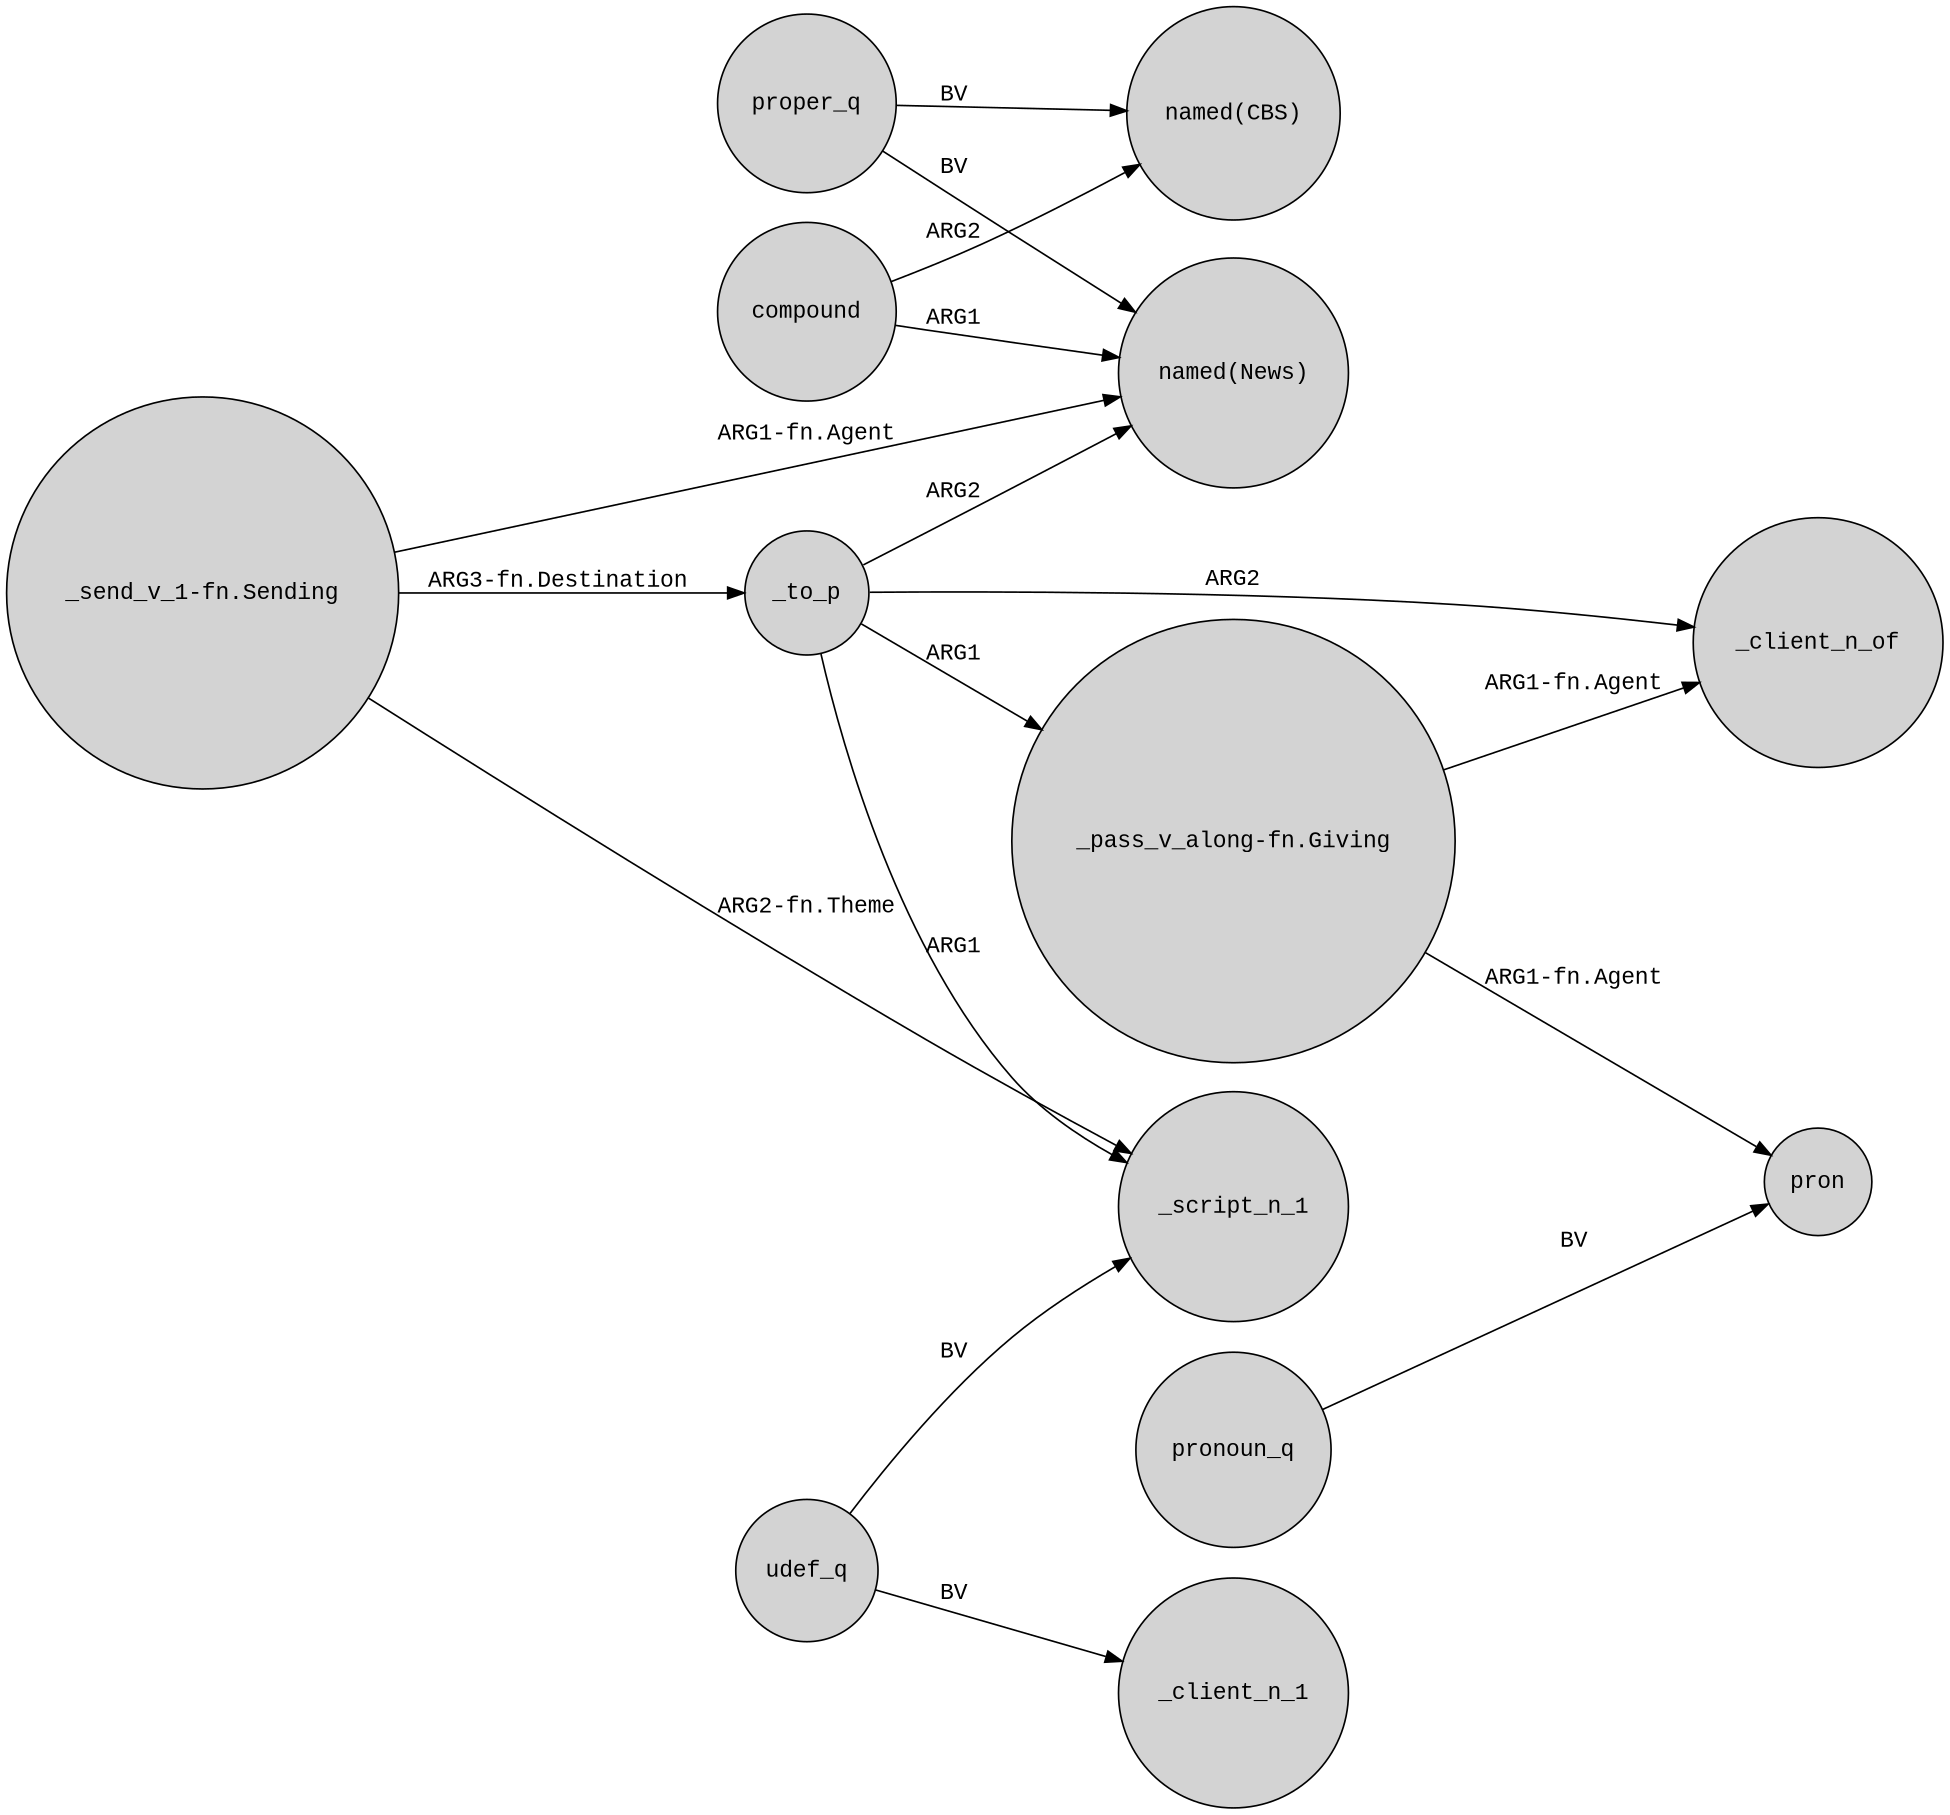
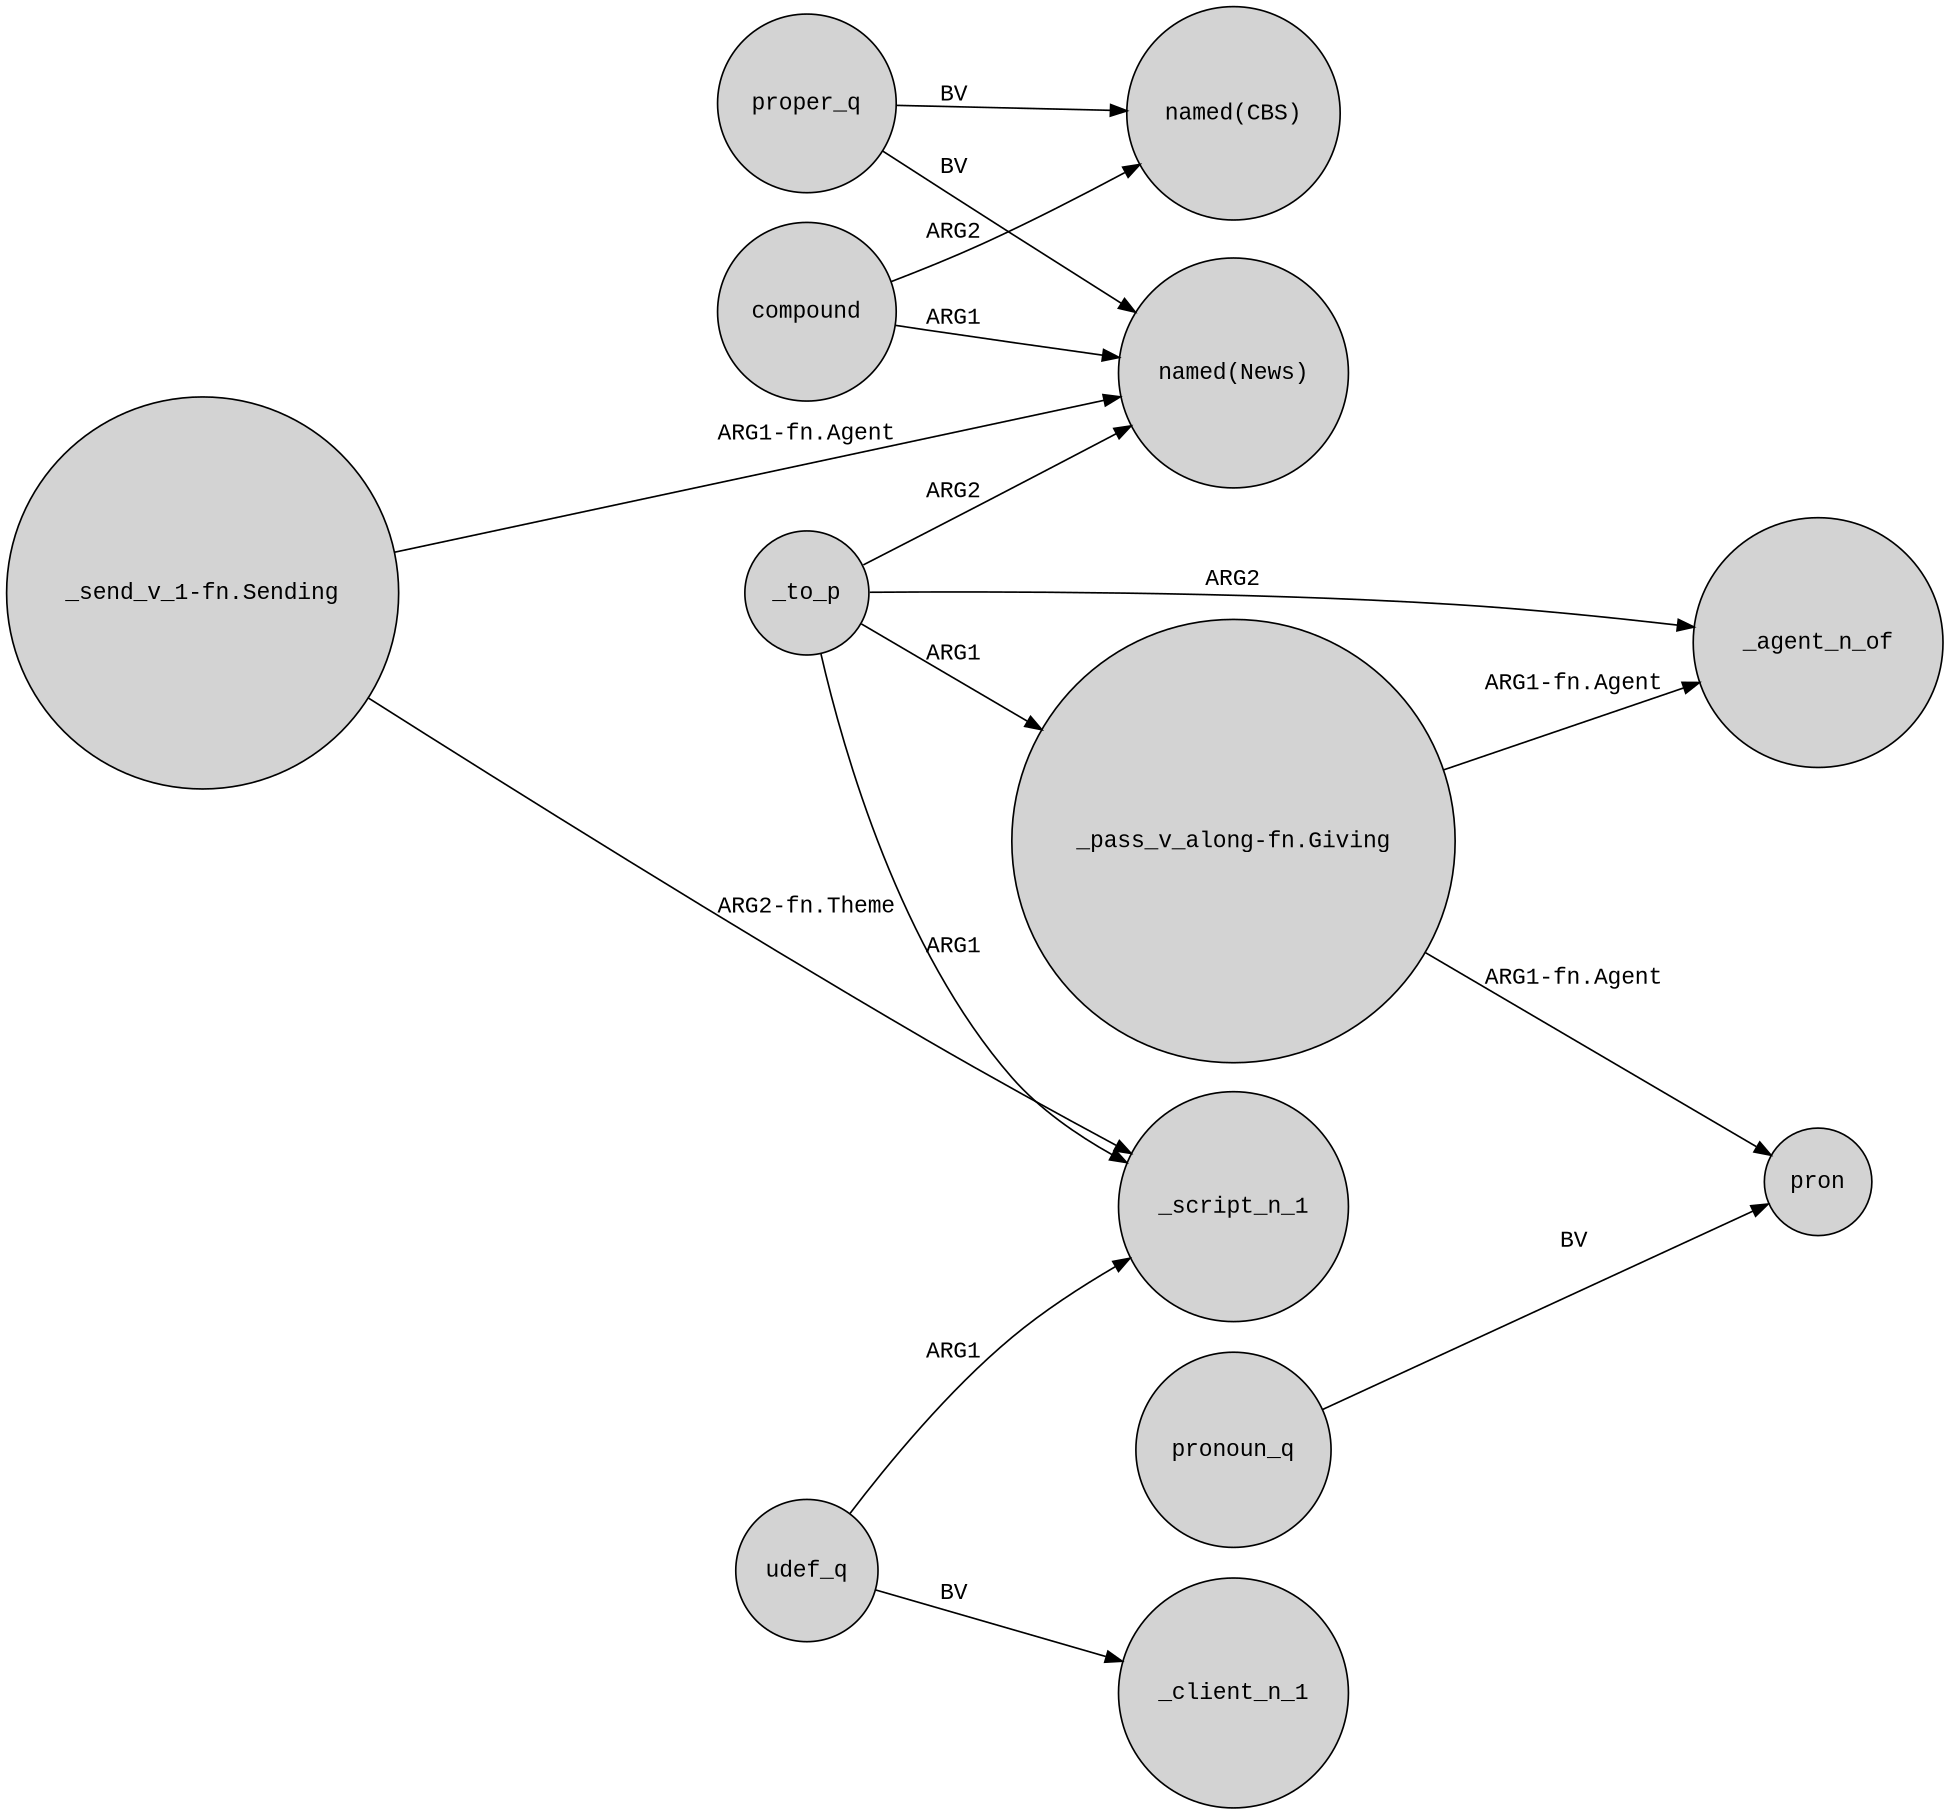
(563, 593) -> none
(1818, 643) -> (1818, 643)
(954, 1351) -> (954, 1351)
